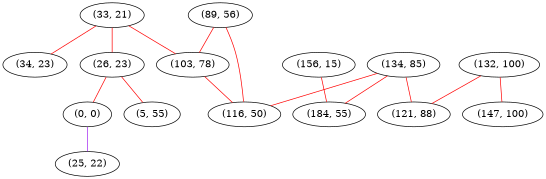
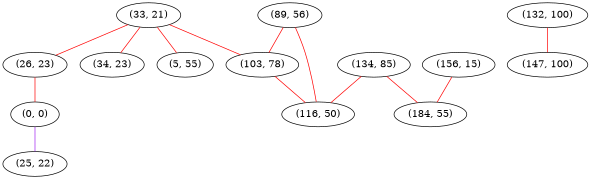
(132, 90) -> (167, 40)
(414, 114) -> none
